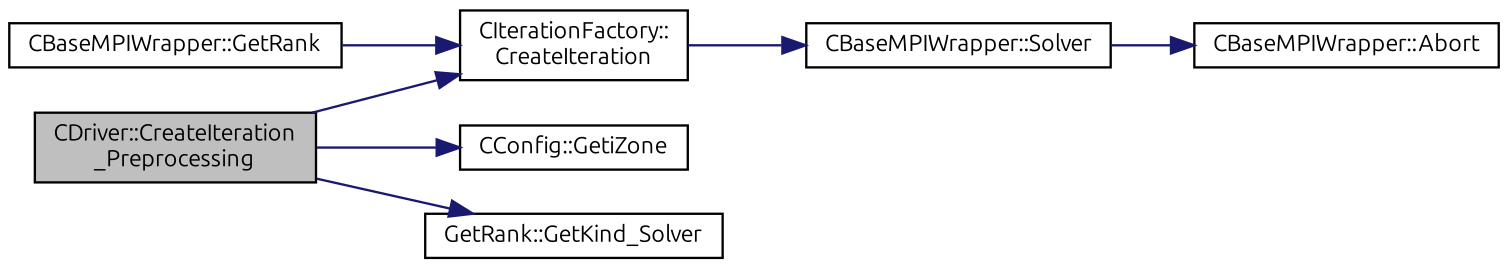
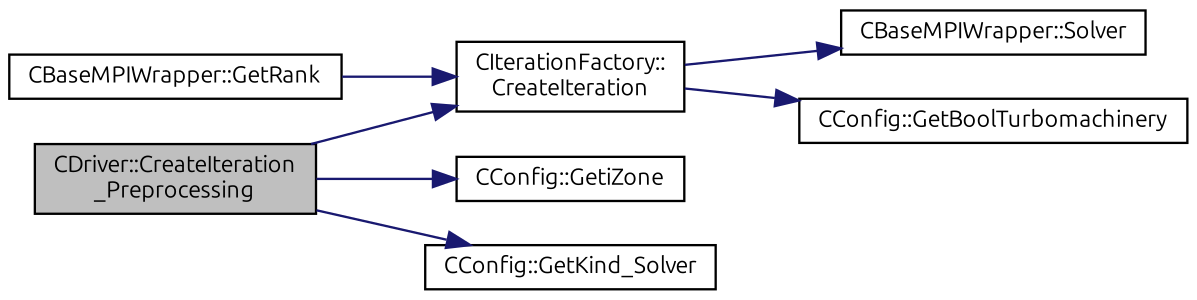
(1347, 45) -> none
none -> (993, 121)
(574, 236) -> (570, 267)
